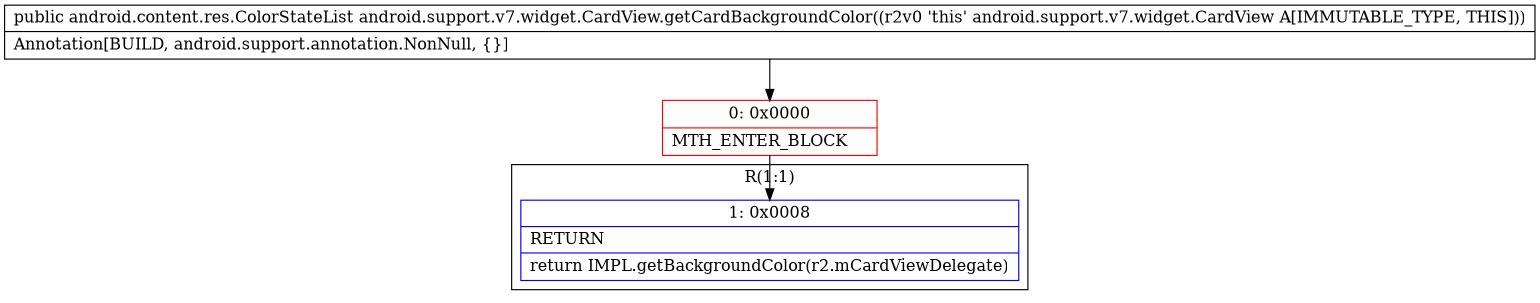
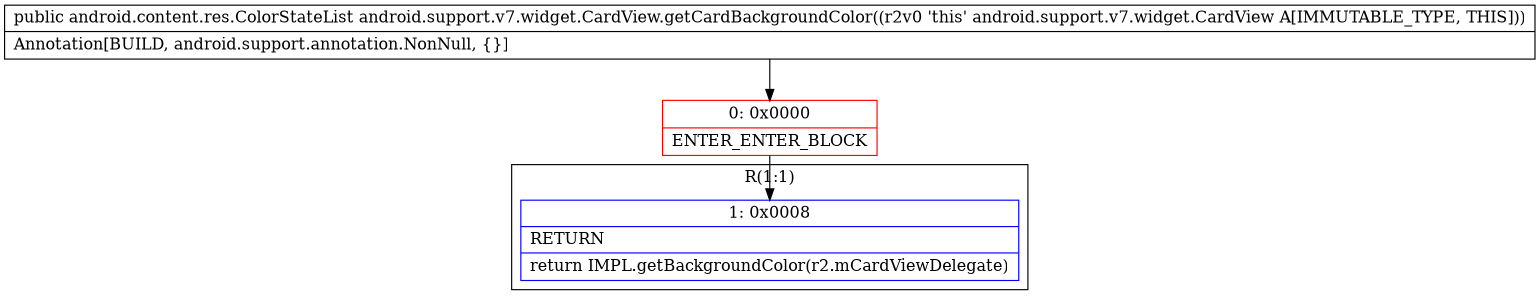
(760, 141) -> (770, 141)
